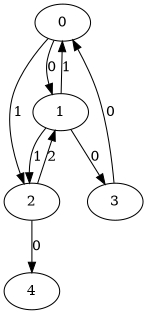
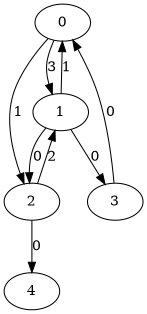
(52, 67) -> (52, 67)
(38, 157) -> (38, 157)
